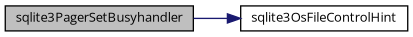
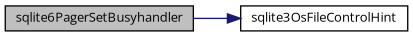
(99, 18) -> (99, 18)
